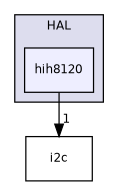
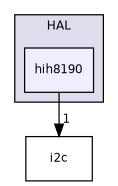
(59, 70) -> (59, 70)
